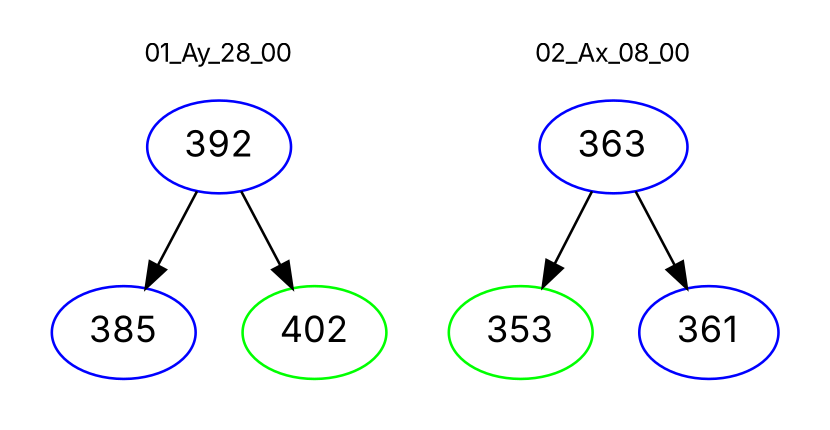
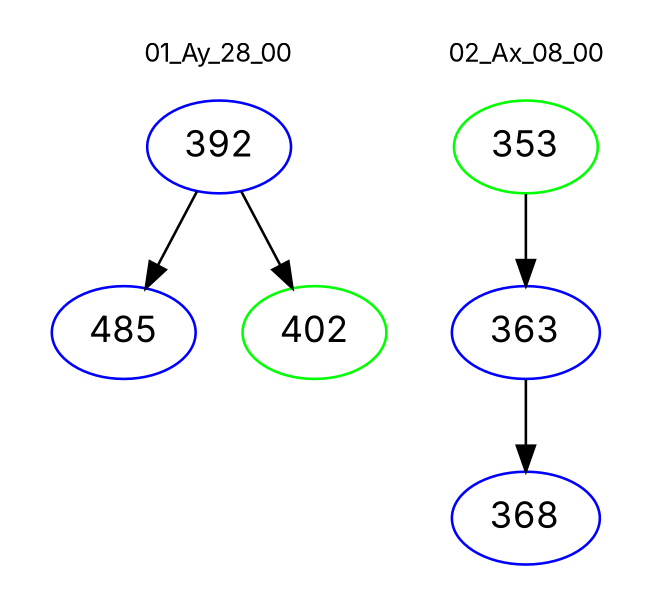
(573, 228) -> (526, 227)
(124, 333) -> (124, 333)
(709, 333) -> (526, 518)
